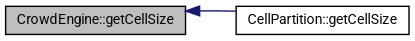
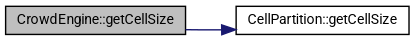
(218, 11) -> (203, 30)
